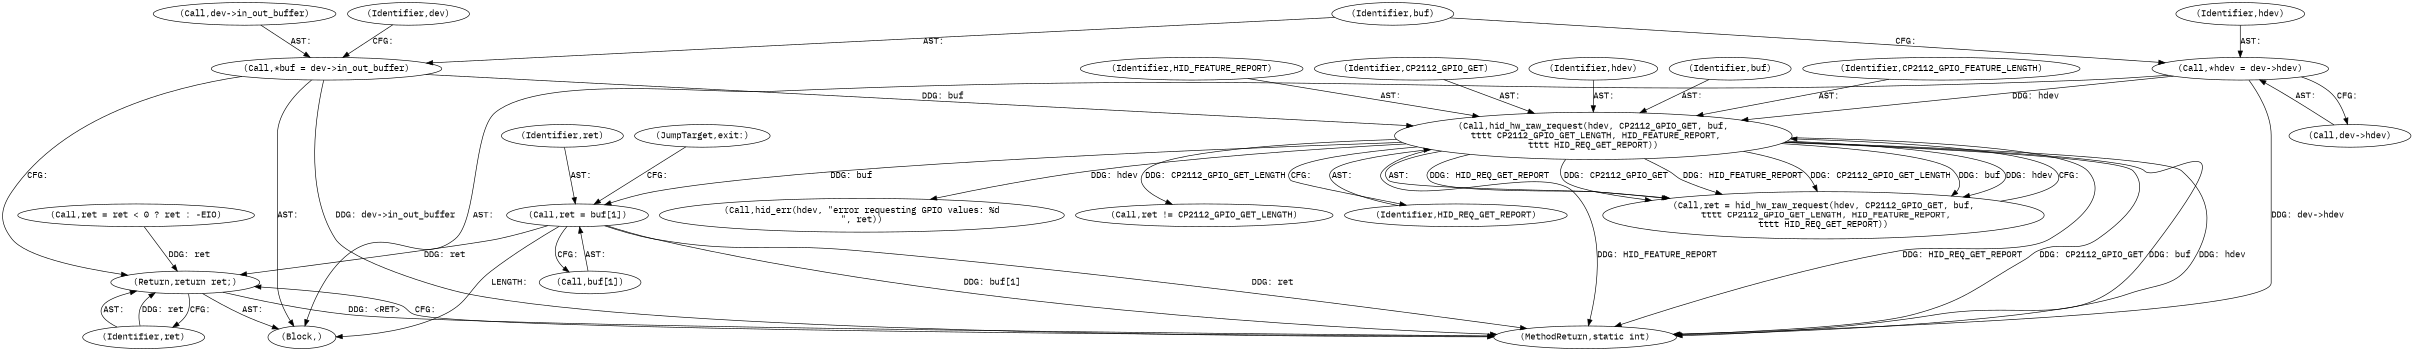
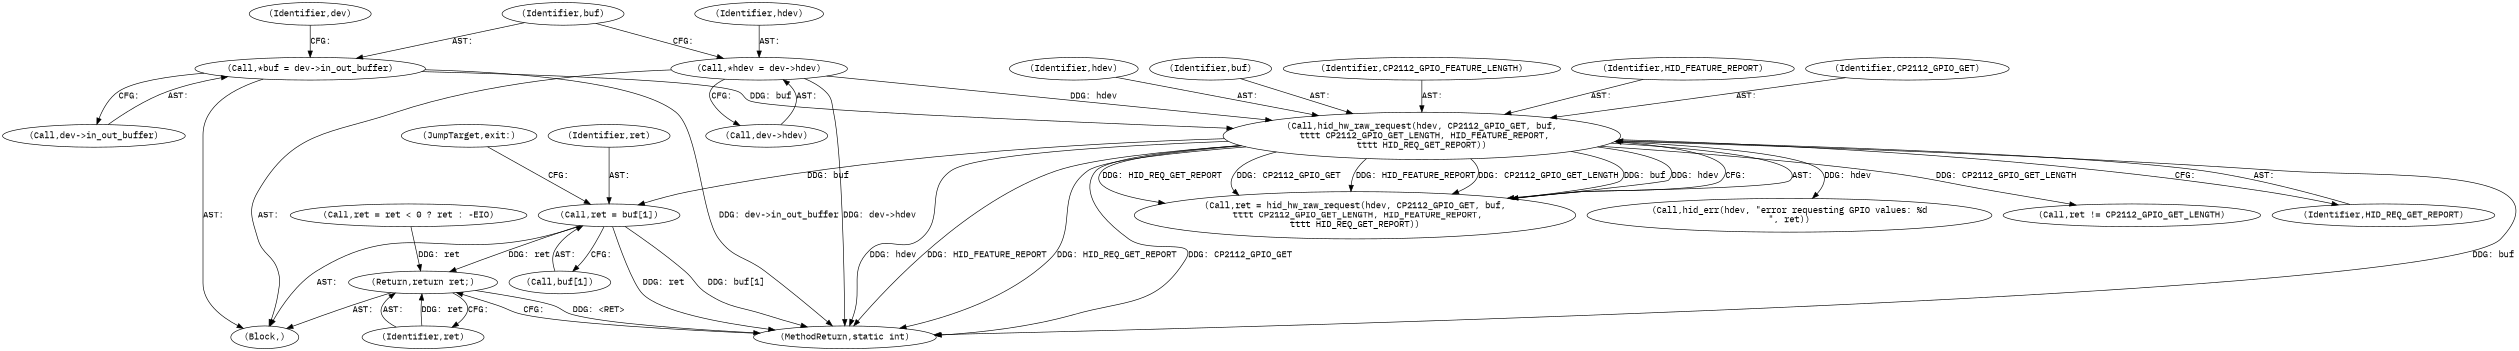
(44, 156) -> (144, 82)
(512, 282) -> (330, 282)
